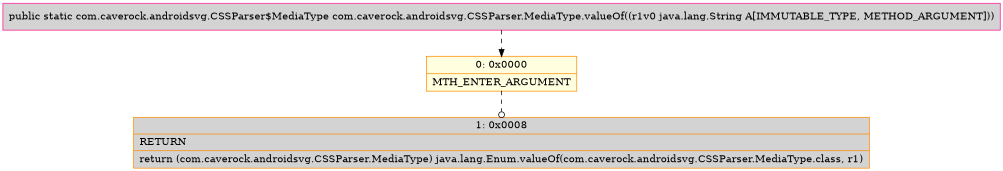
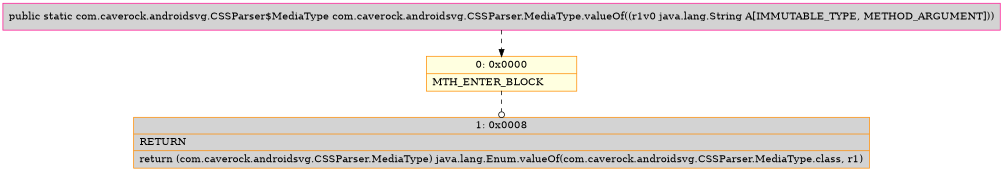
(502, 82) -> (488, 82)
